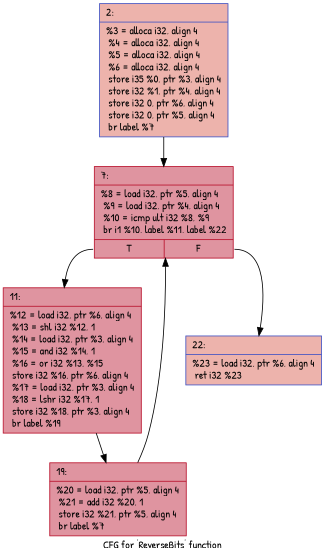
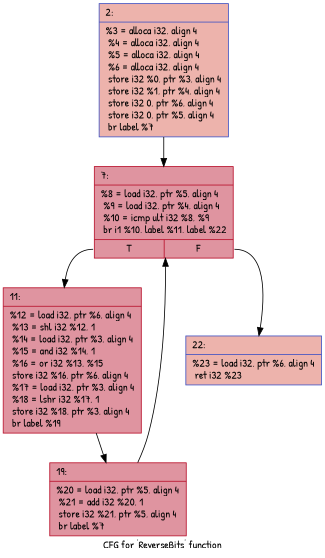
(164, 79) -> (164, 79)
